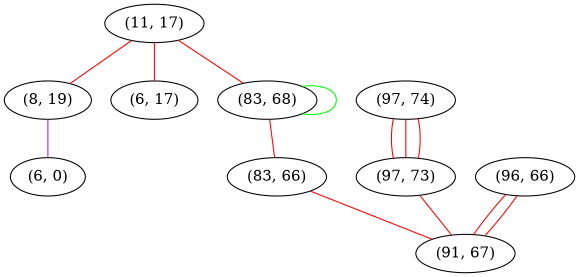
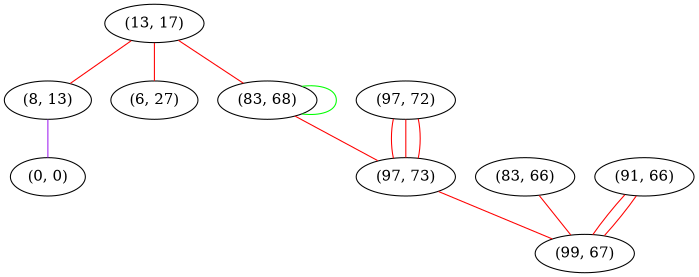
(154, 23) -> (154, 23)
(48, 100) -> (48, 100)
(154, 100) -> (154, 100)
(406, 100) -> (406, 100)
(272, 139) -> (336, 138)
(48, 177) -> (48, 177)
(525, 177) -> (644, 177)
(465, 254) -> (585, 254)
